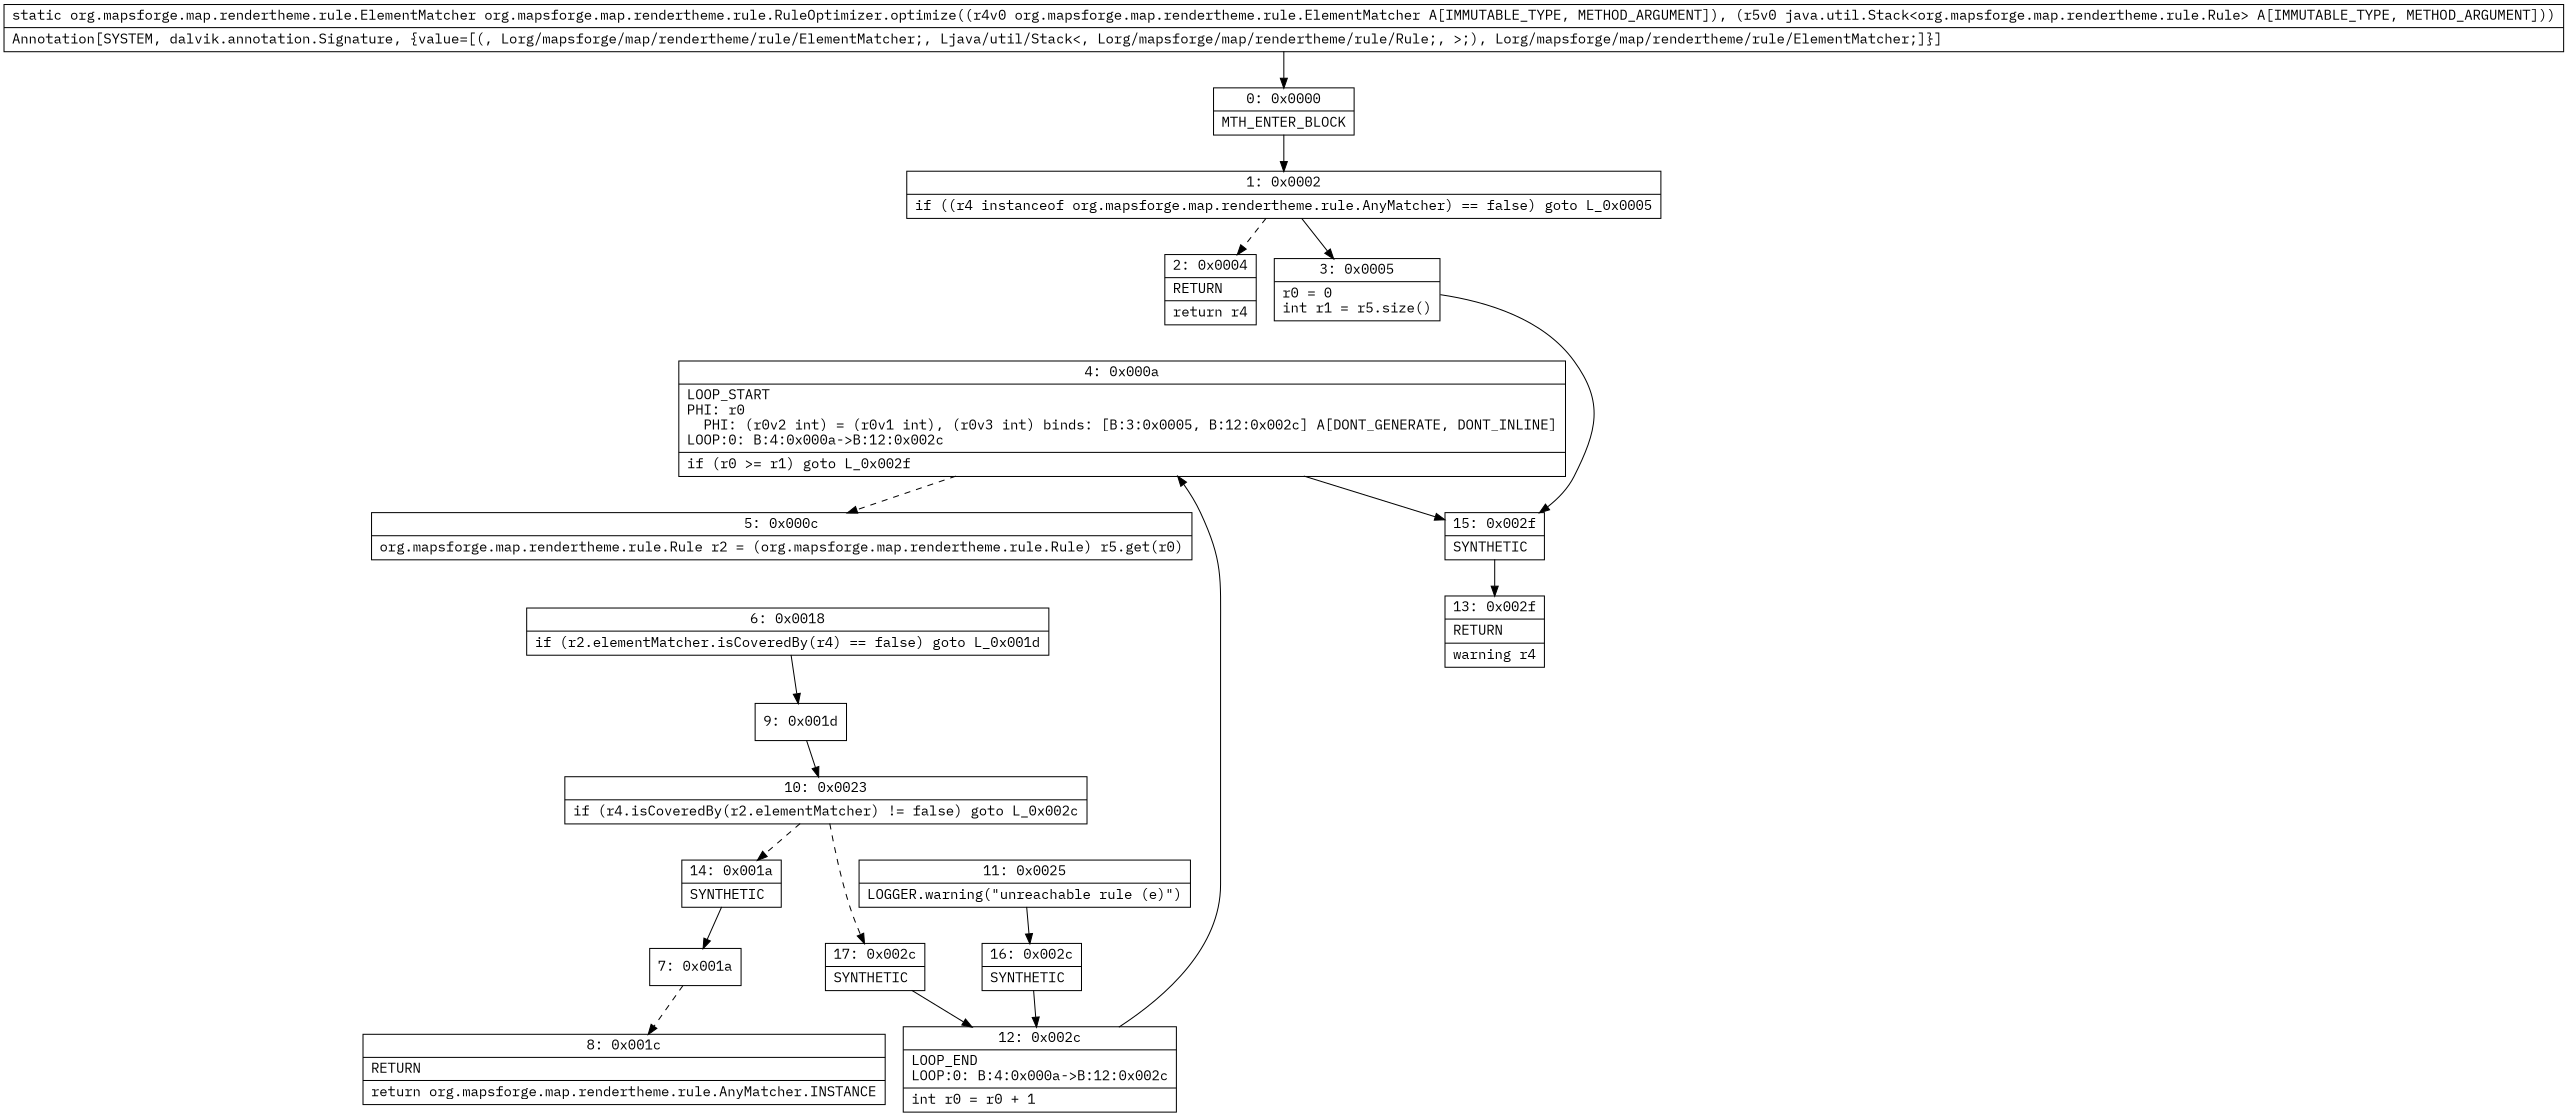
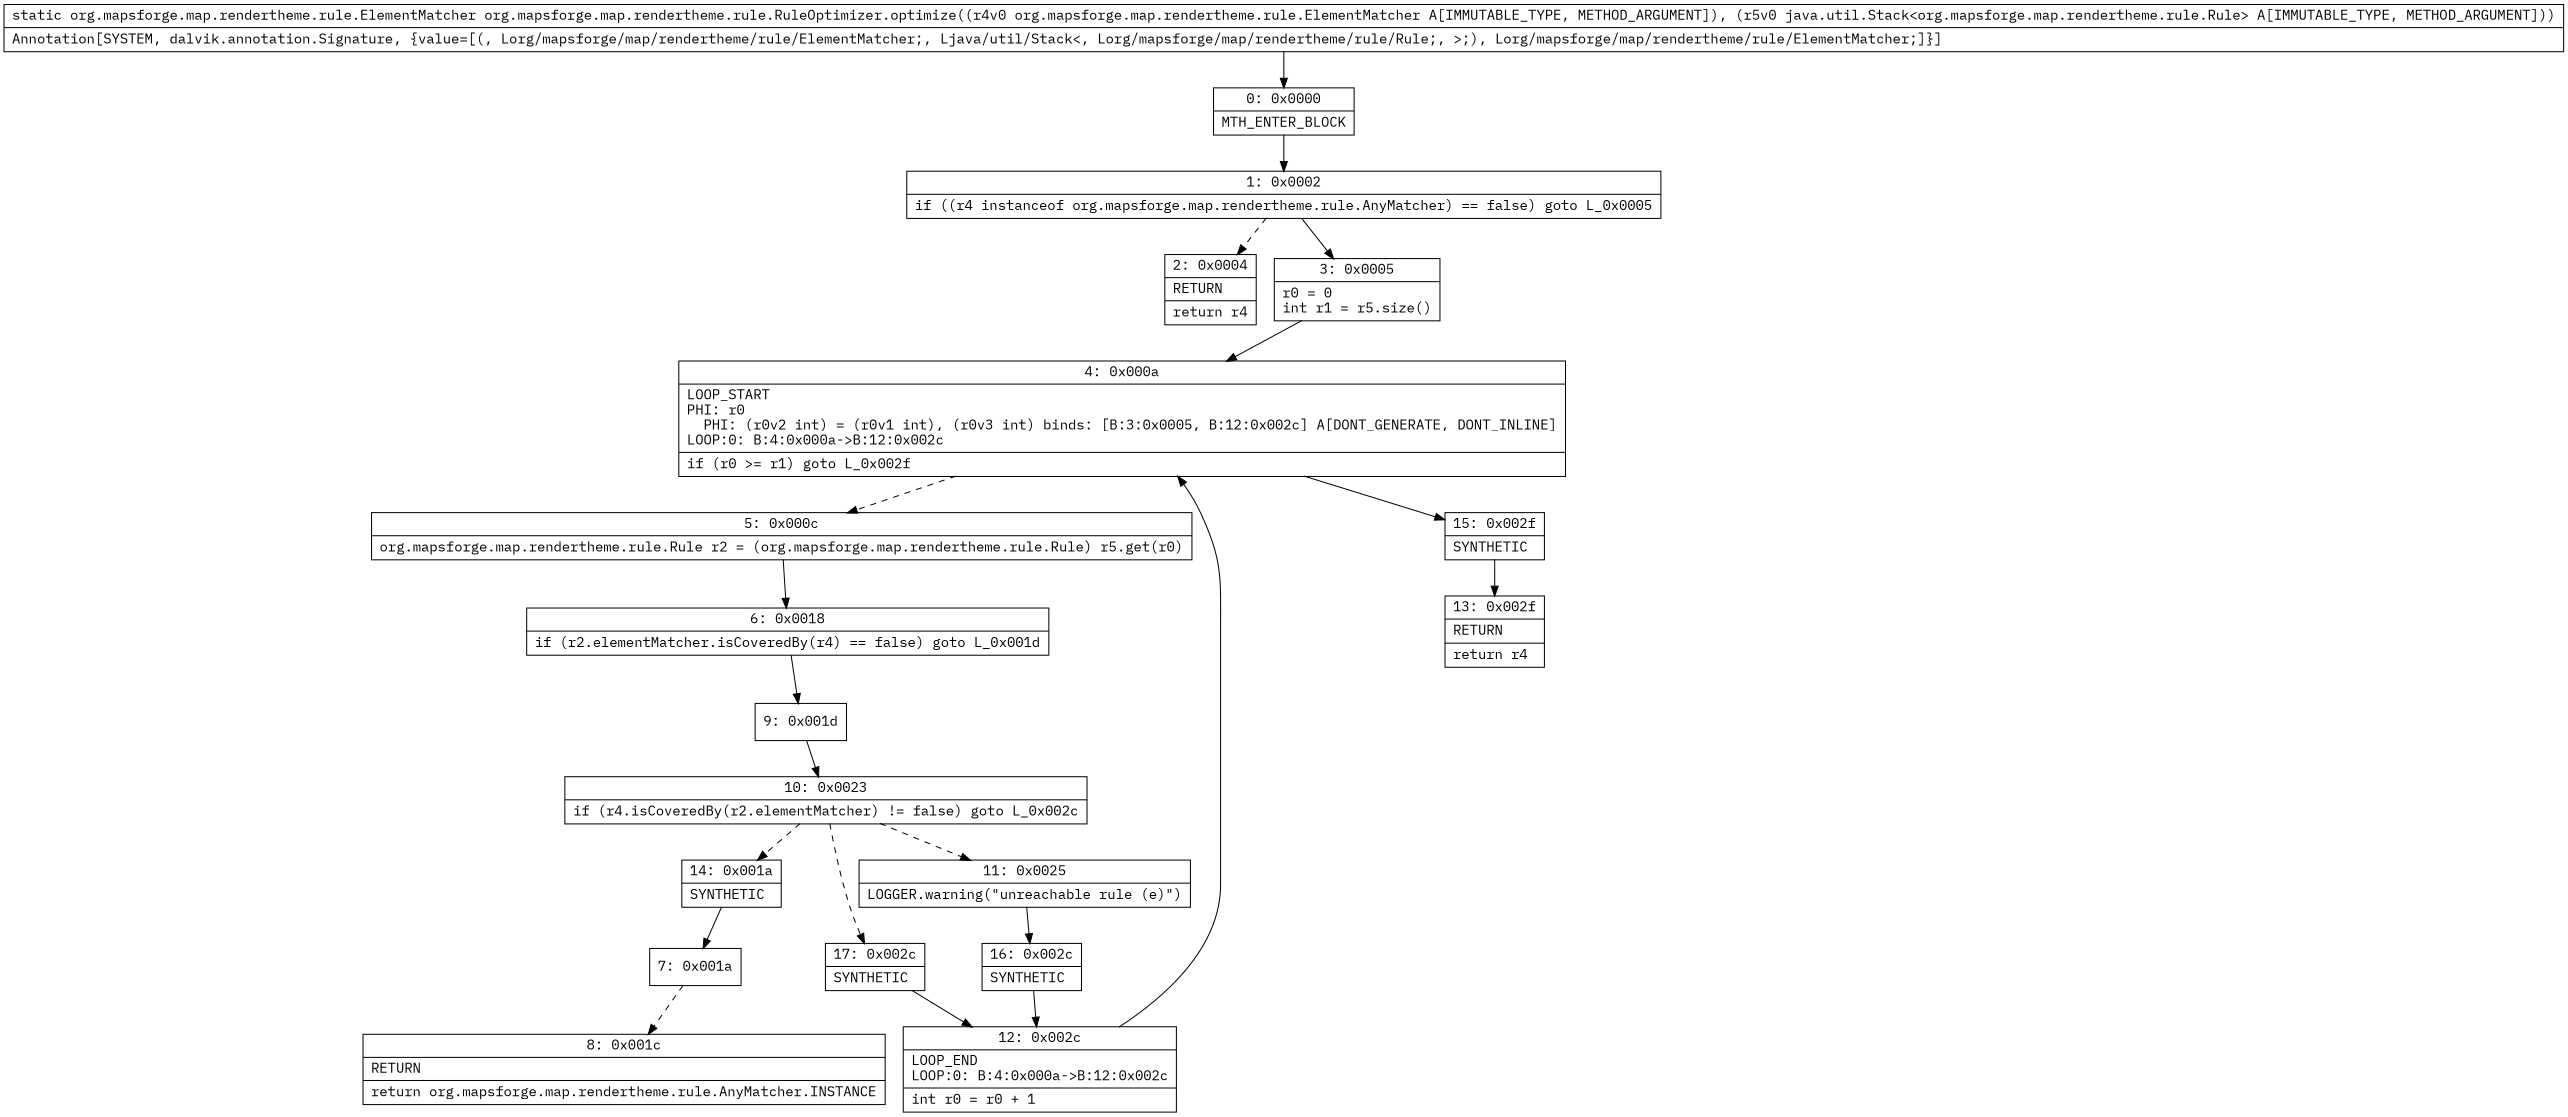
(1577, 366) -> (1269, 339)
none -> (784, 579)
(1495, 655) -> (1491, 655)
none -> (921, 840)
